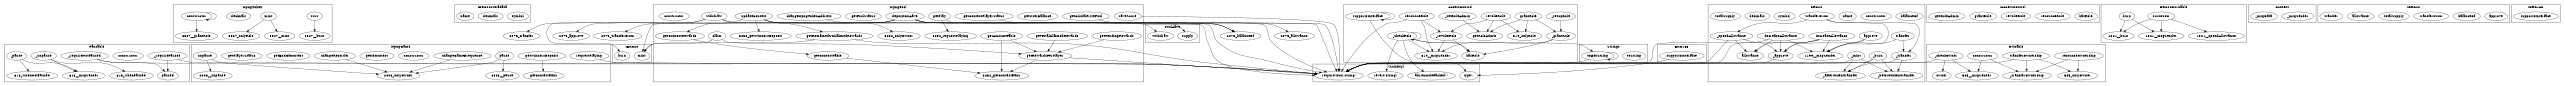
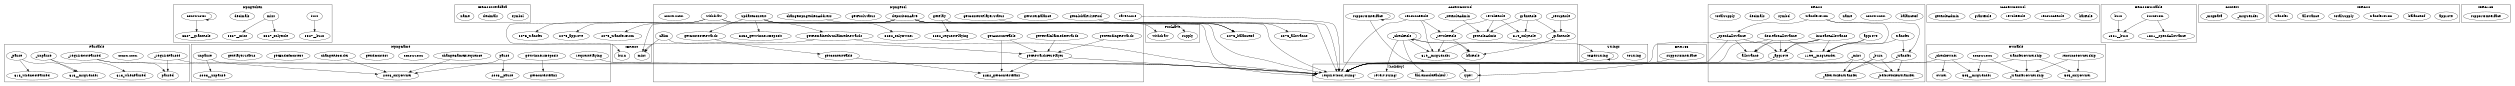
(2161, 36) -> none
